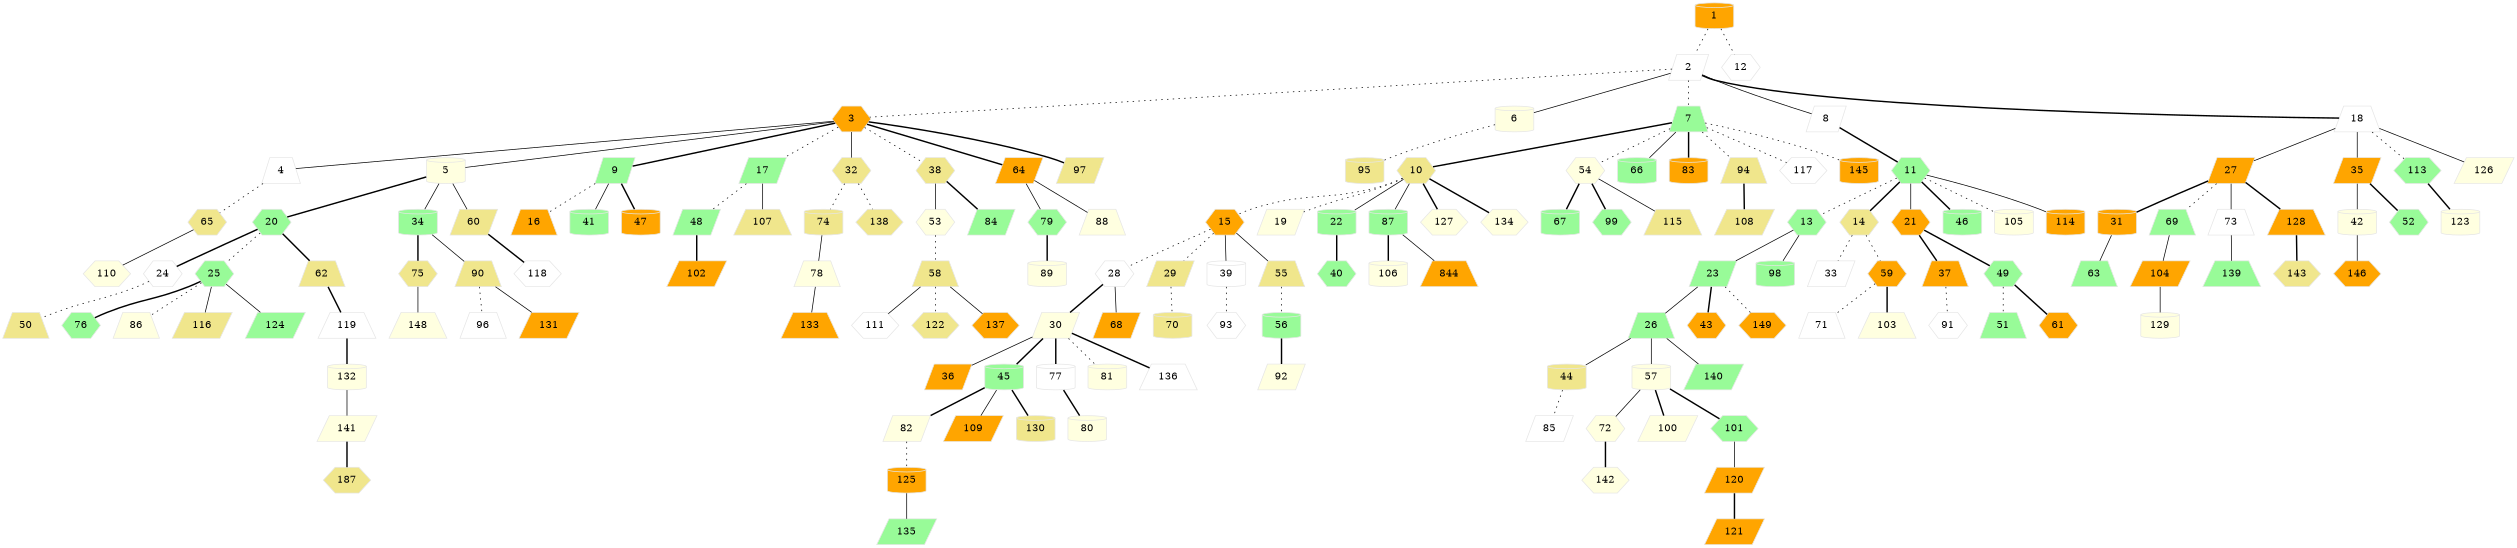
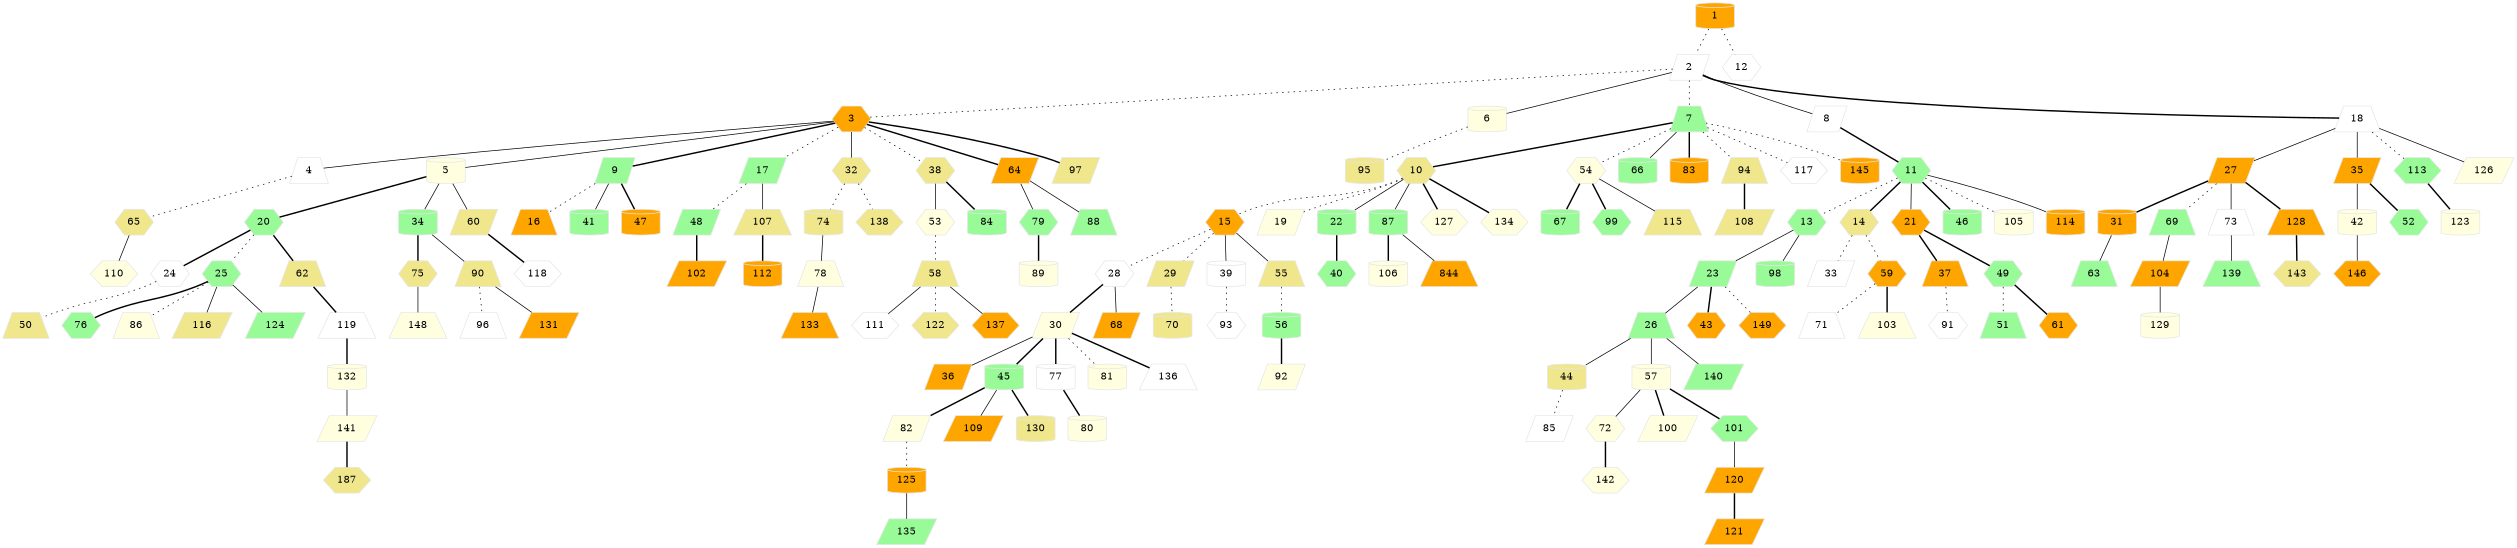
(991, 222) -> (987, 222)
(1102, 222) -> (1094, 222)
none -> (763, 274)
